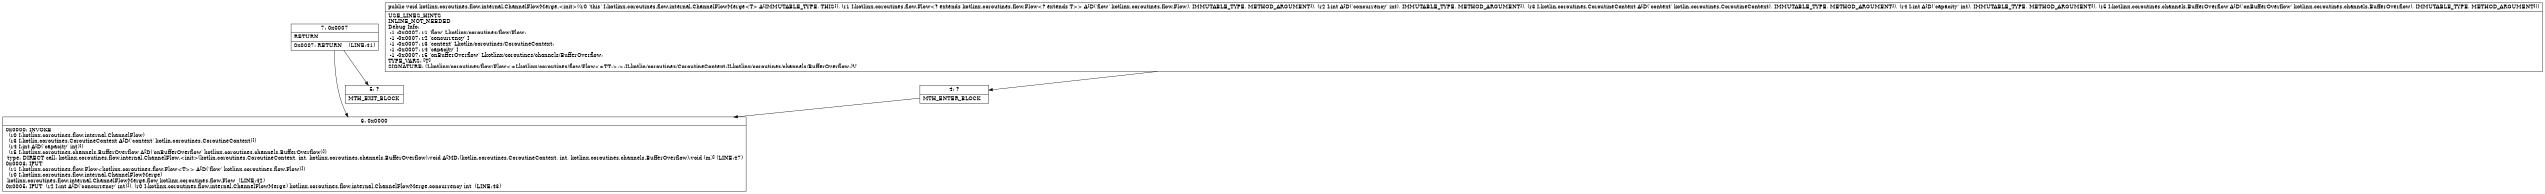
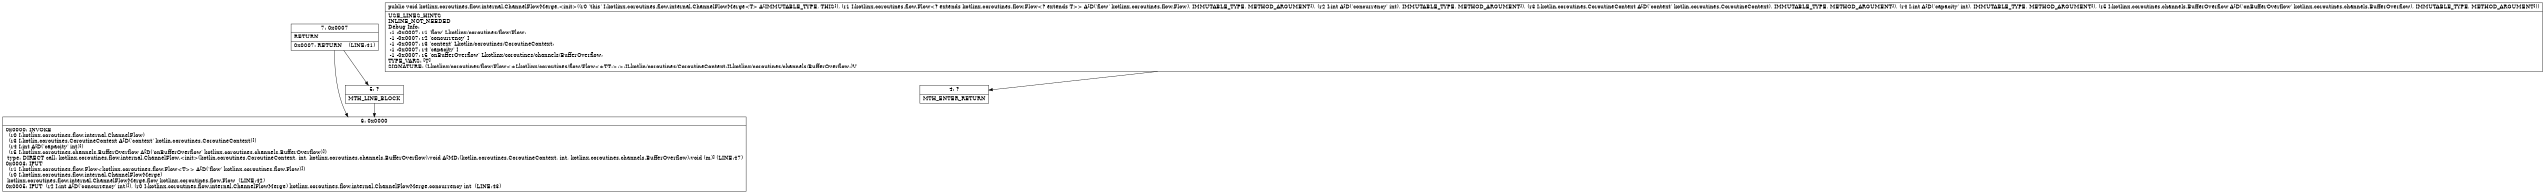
(374, 99) -> (374, 99)
(952, 99) -> (954, 99)
(829, 107) -> (374, 108)
